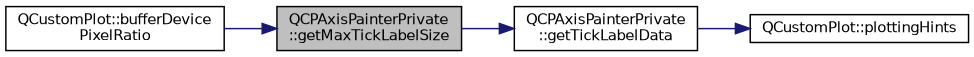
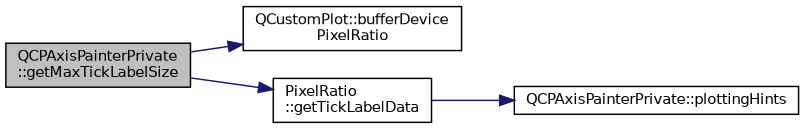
(243, 29) -> (210, 49)
(606, 29) -> (352, 100)
(859, 29) -> (656, 100)
